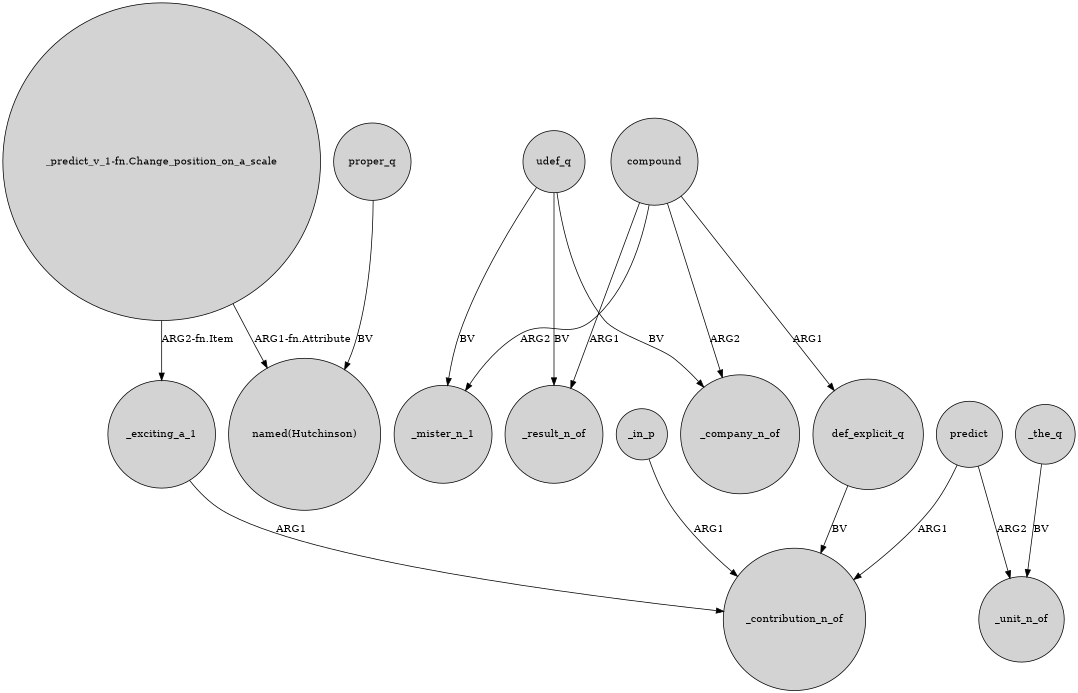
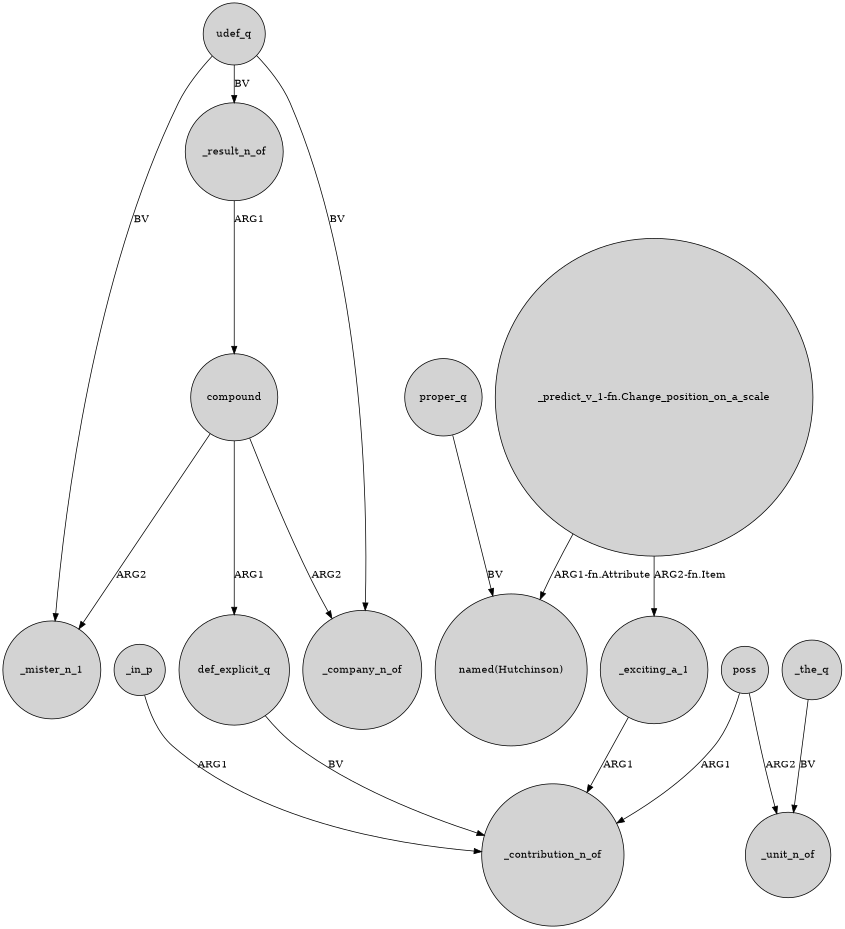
(607, 292) -> (234, 273)
(969, 434) -> (745, 670)
